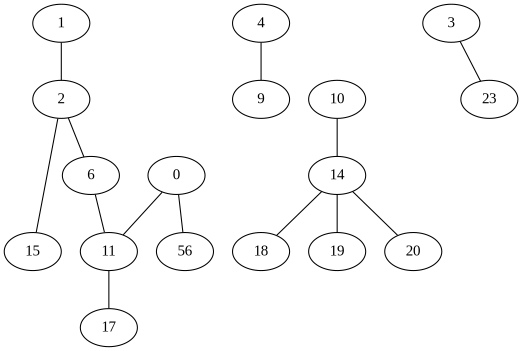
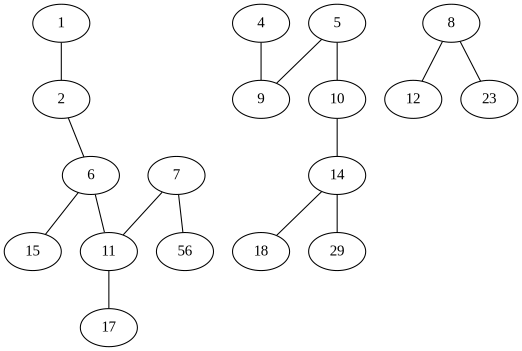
none -> (337, 23)
(451, 23) -> (451, 23)
none -> (413, 99)
(47, 175) -> (62, 214)
(177, 175) -> (177, 175)
(337, 252) -> (337, 252)
(413, 252) -> none
